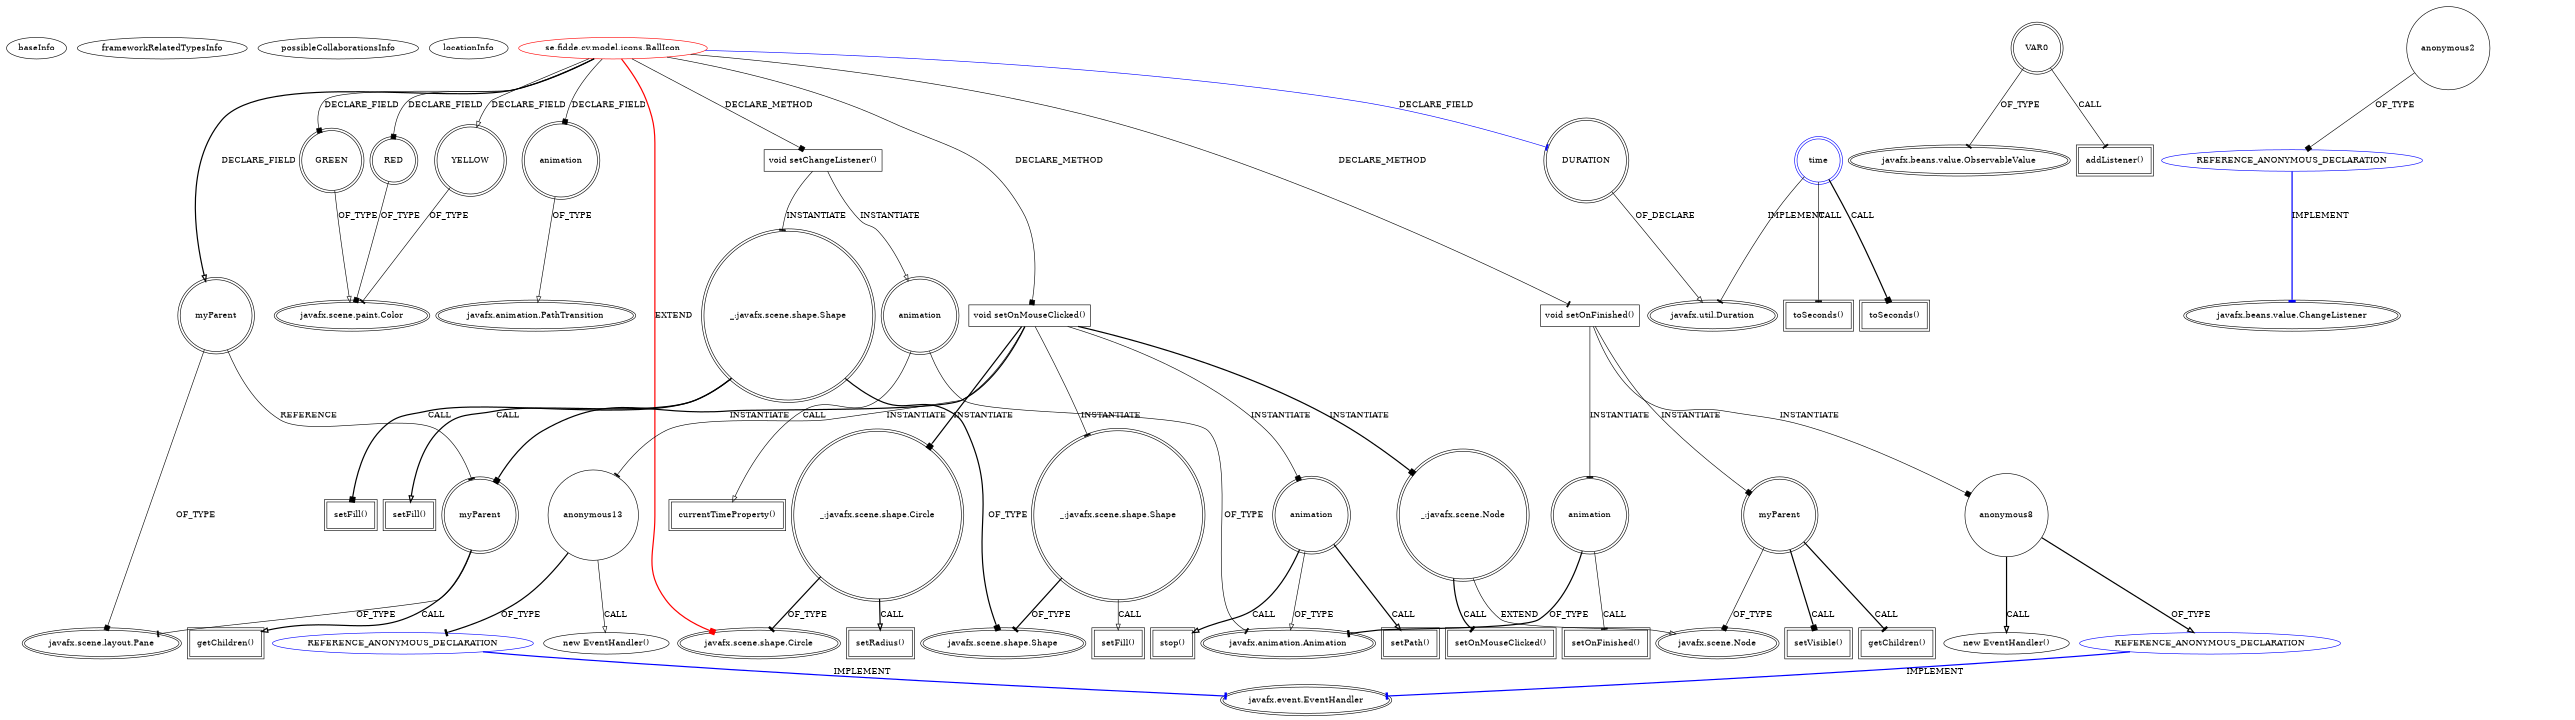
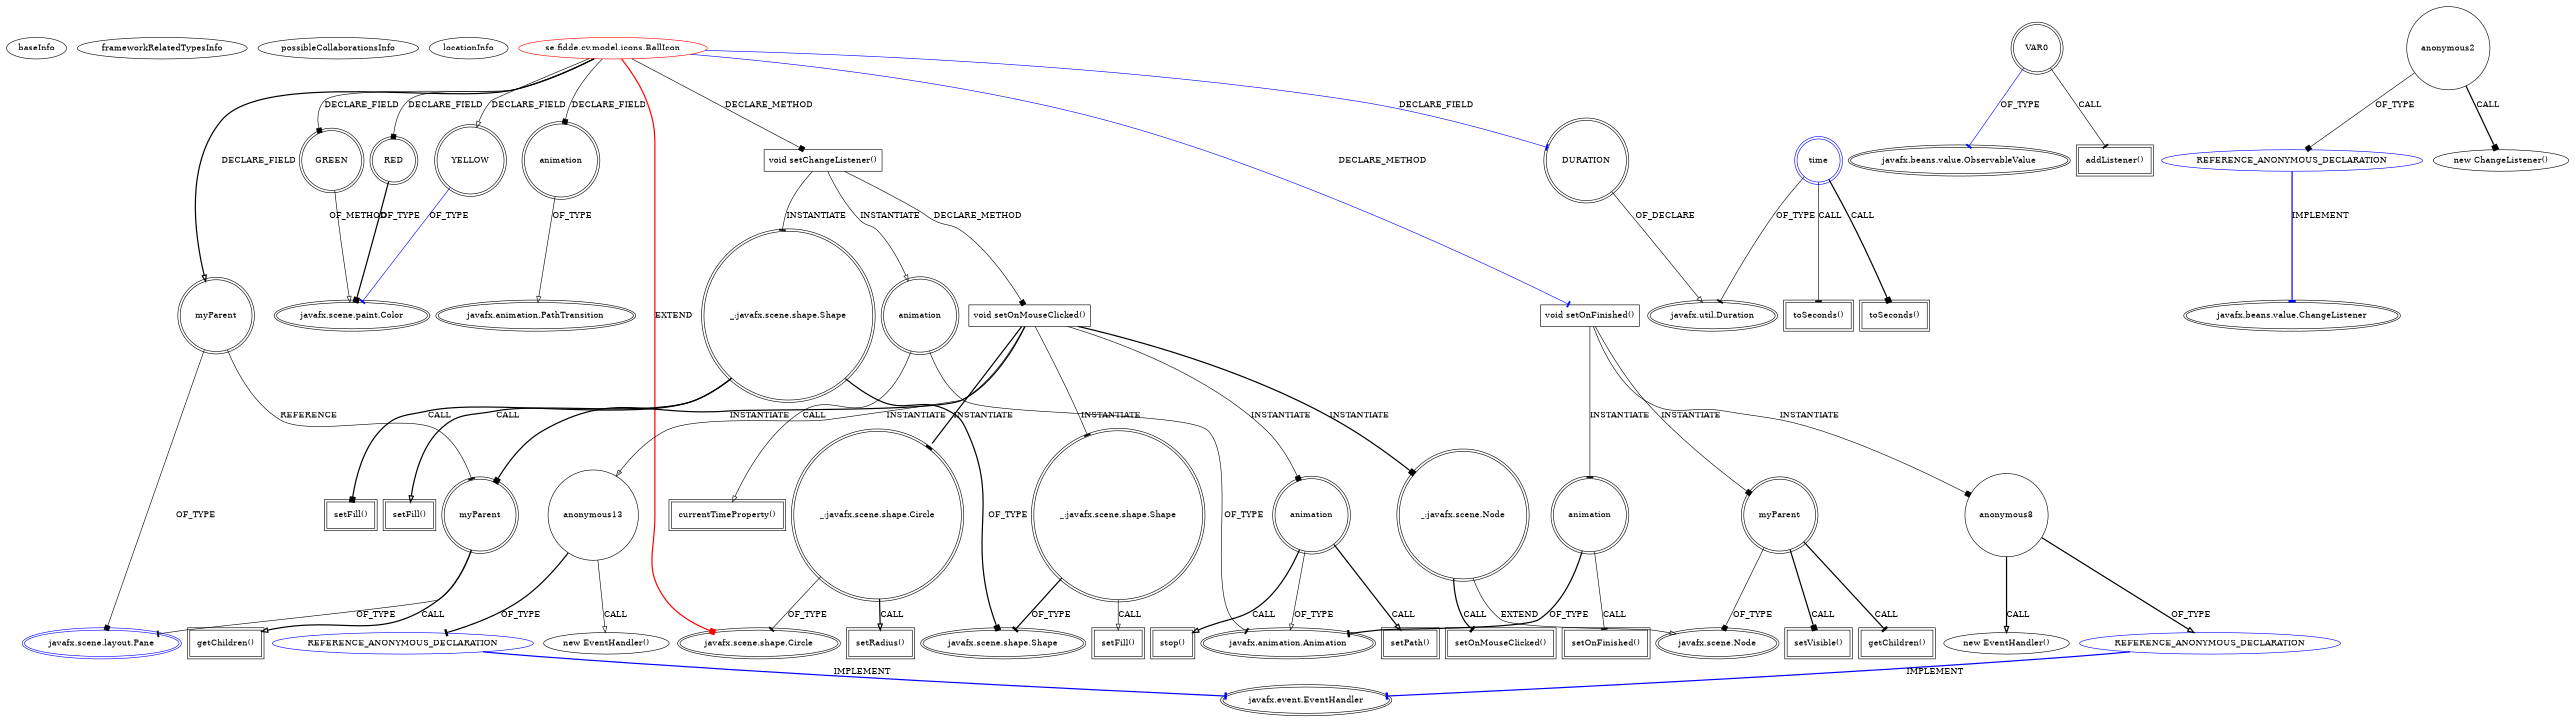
(1997, 106) -> (1997, 106)
(900, 126) -> (943, 224)
(1142, 131) -> (1142, 131)
none -> (2501, 160)
(358, 216) -> (358, 216)
(1796, 216) -> (1796, 216)
(373, 239) -> (373, 239)
(407, 244) -> (407, 244)
(979, 382) -> (979, 382)
(831, 419) -> (831, 419)
(797, 602) -> (797, 602)
(102, 643) -> (102, 643)
